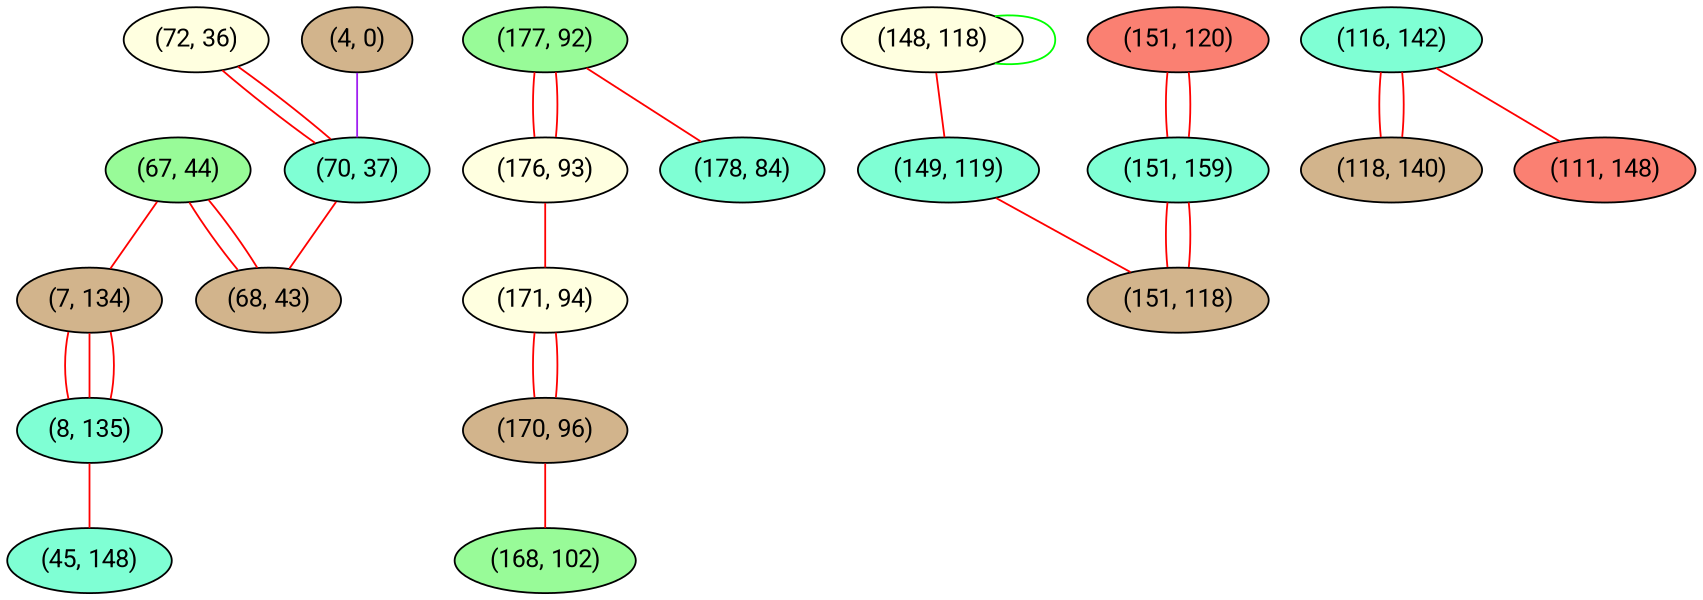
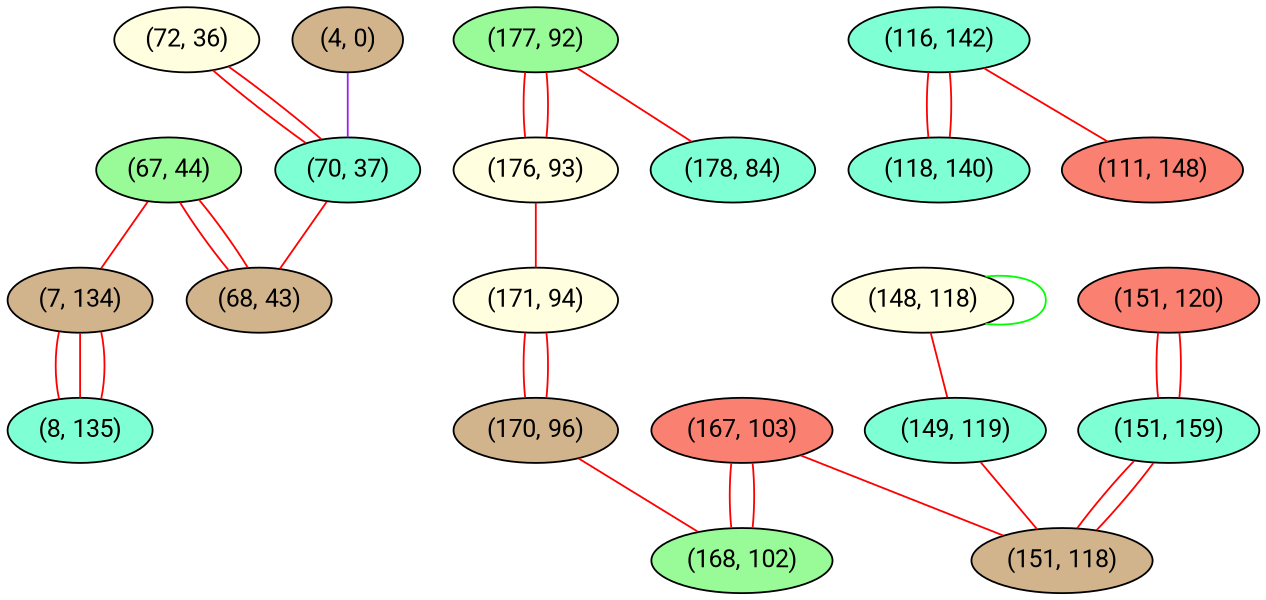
(1392, 170) -> (939, 170)
none -> (742, 430)
(90, 561) -> none
